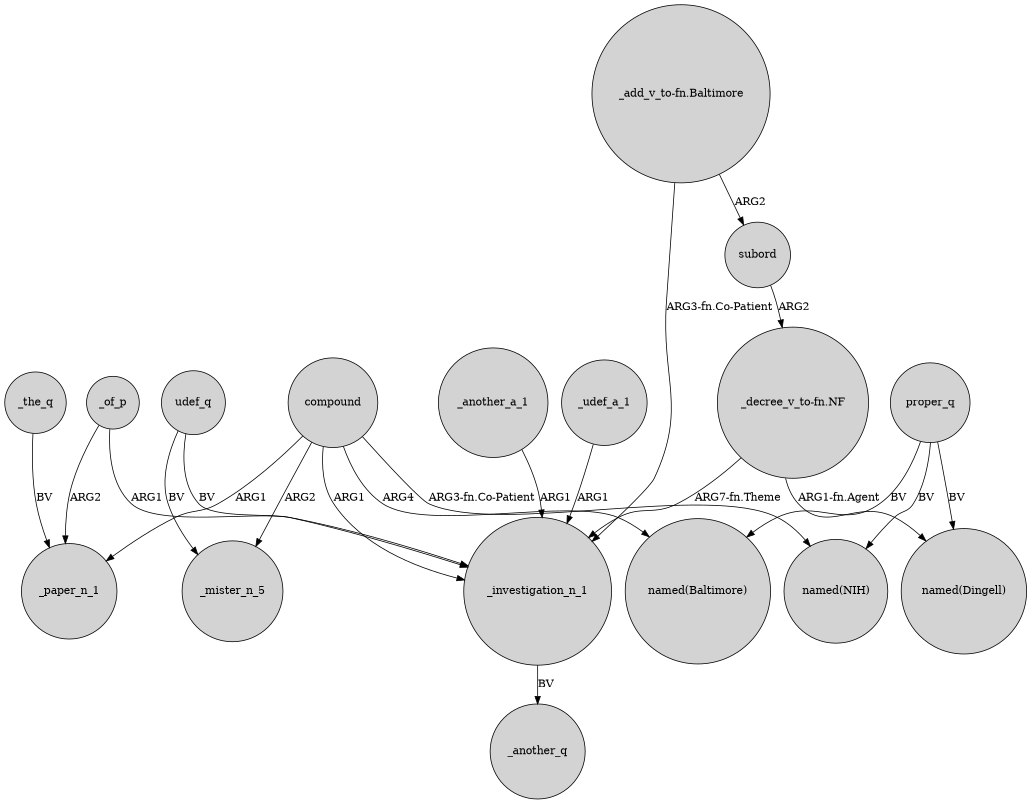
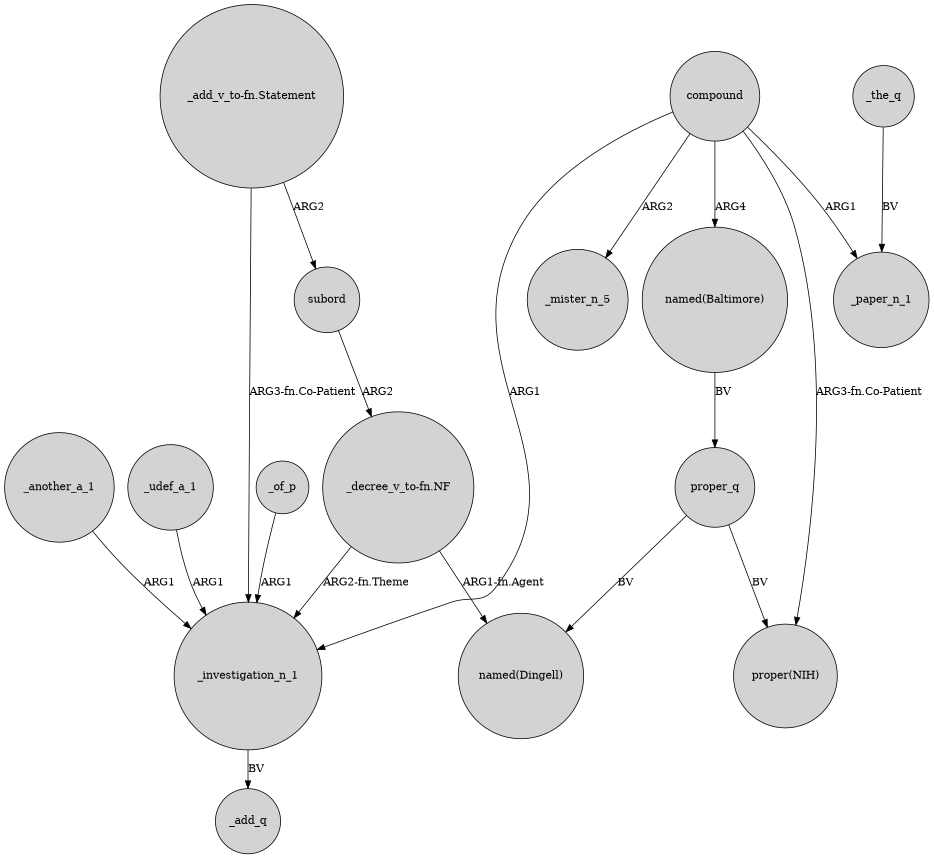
(681, 94) -> (252, 96)
(193, 403) -> none
(74, 478) -> none
(738, 498) -> (366, 583)
(877, 505) -> (715, 406)
(836, 591) -> (785, 676)
(538, 751) -> (248, 821)
